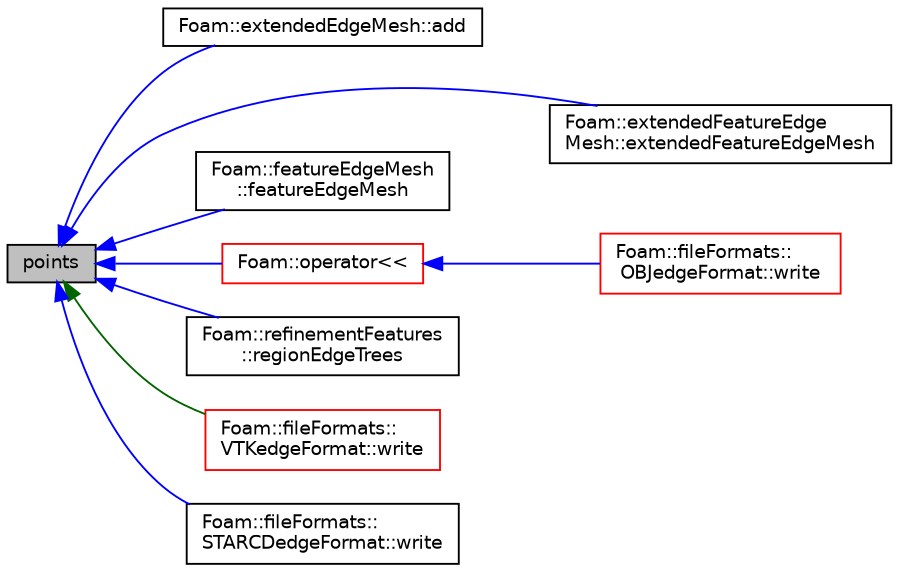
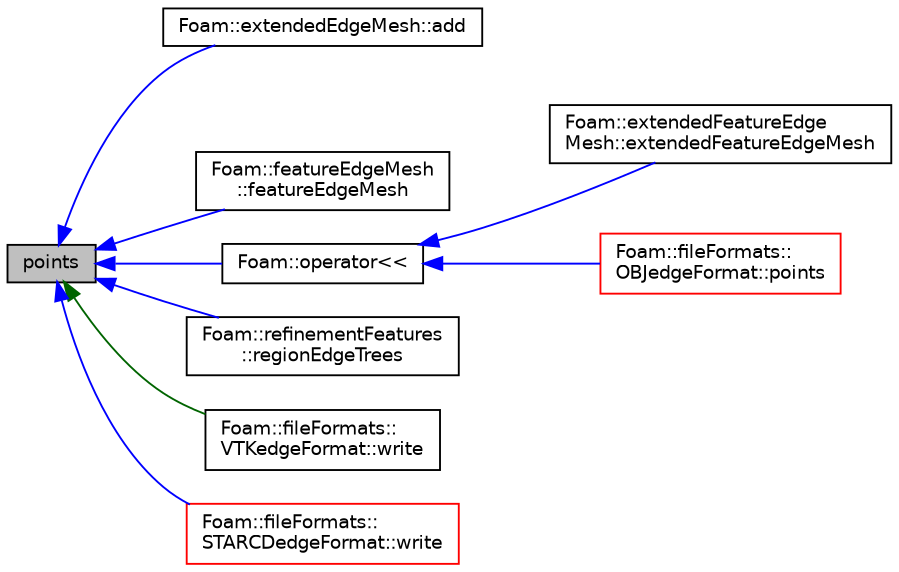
(311, 94) -> (548, 205)
(323, 264) -> (323, 264)
(721, 264) -> (721, 264)
(323, 440) -> (323, 440)
(323, 534) -> (323, 534)
